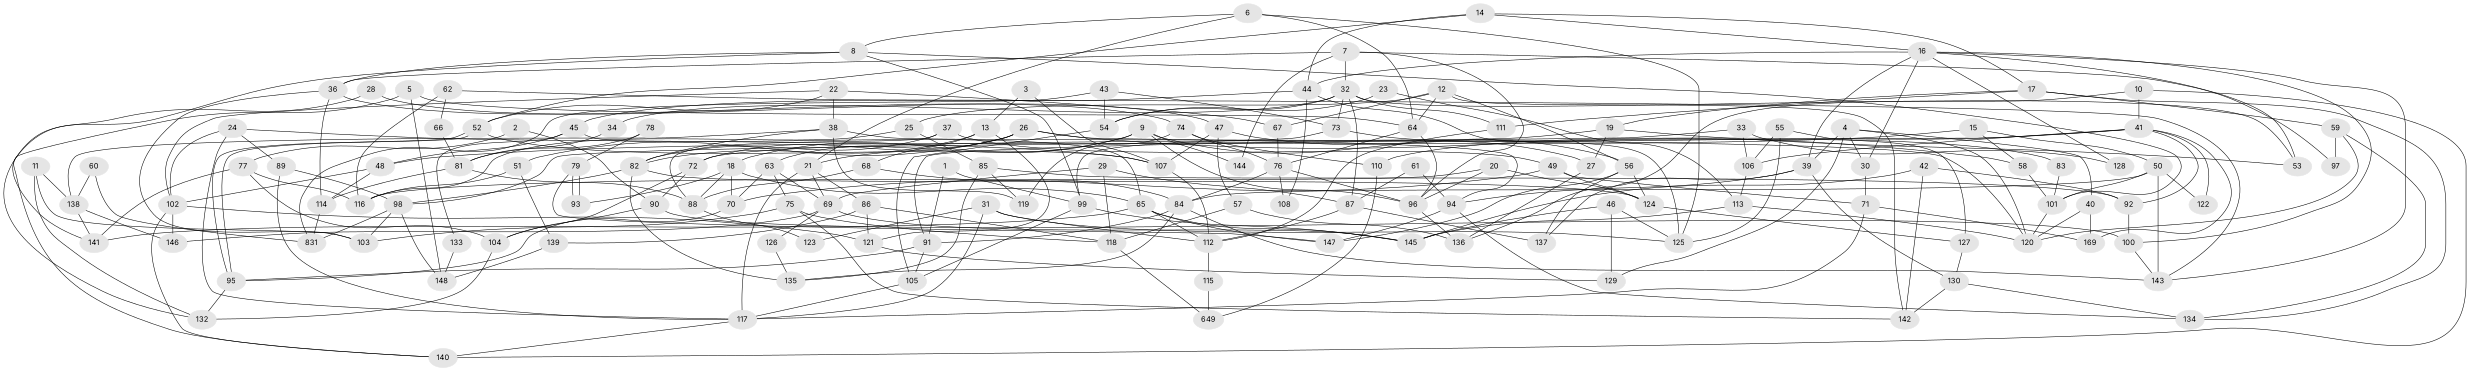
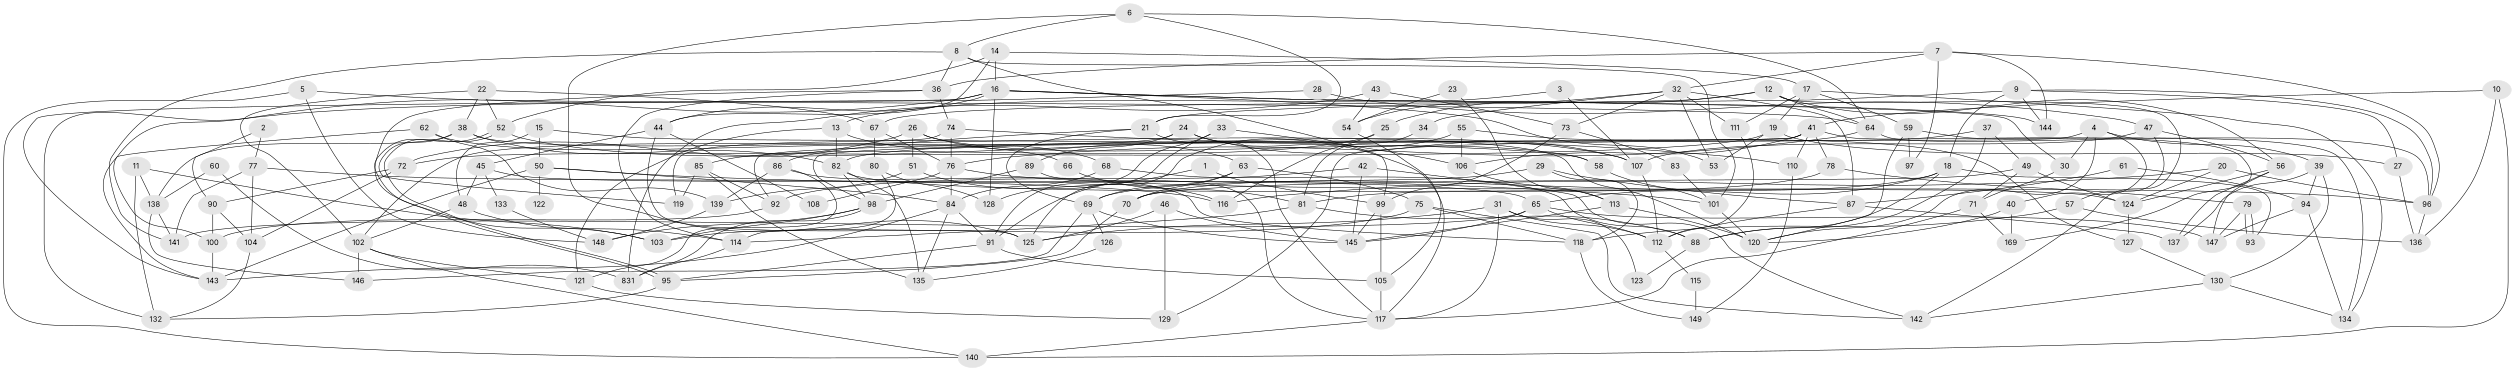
(1851, 94) -> (1523, 102)
(387, 132) -> (565, 189)
(1315, 142) -> none
(2197, 150) -> (1821, 147)
none -> (875, 166)
(1209, 320) -> (1696, 320)
